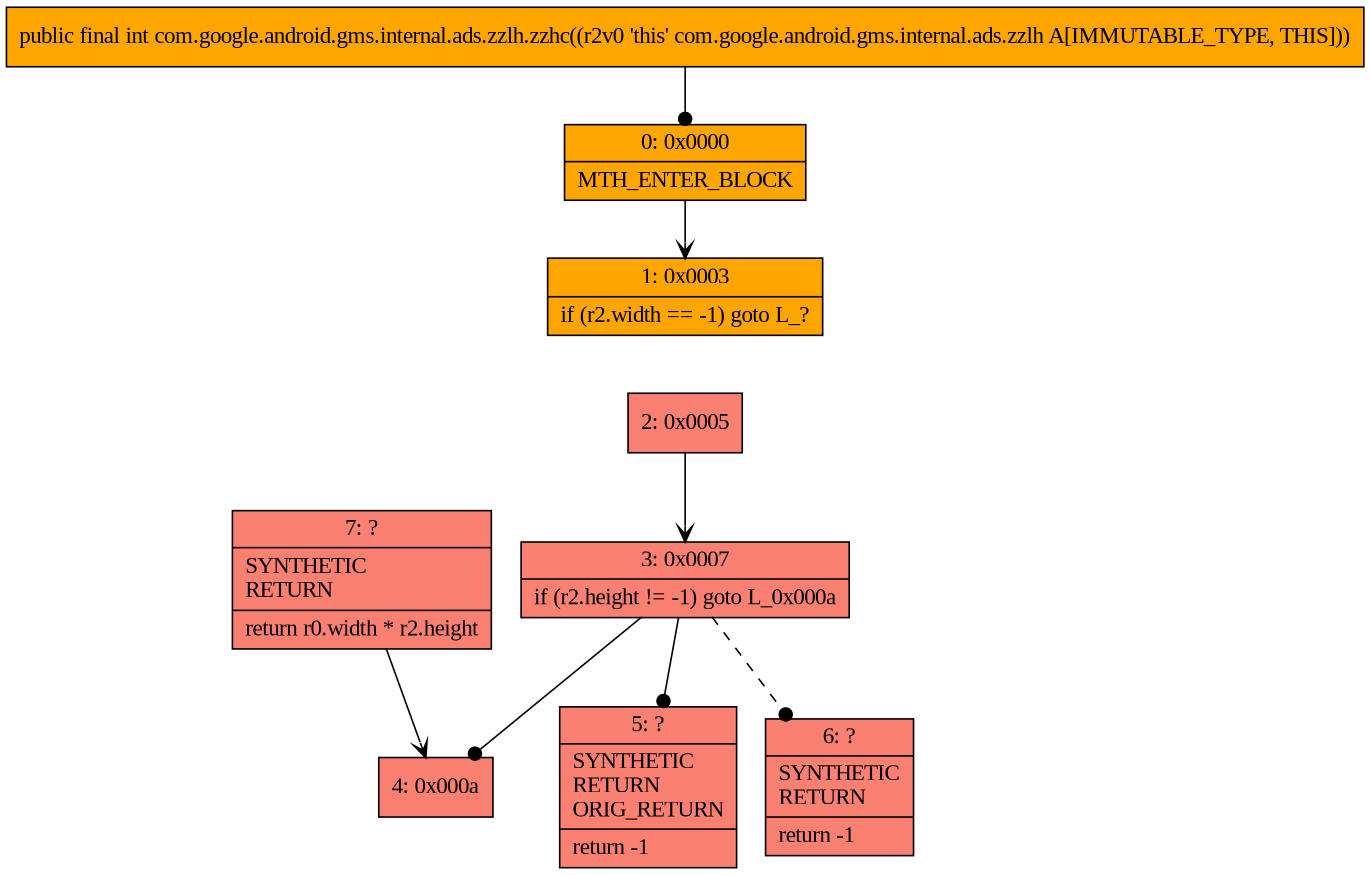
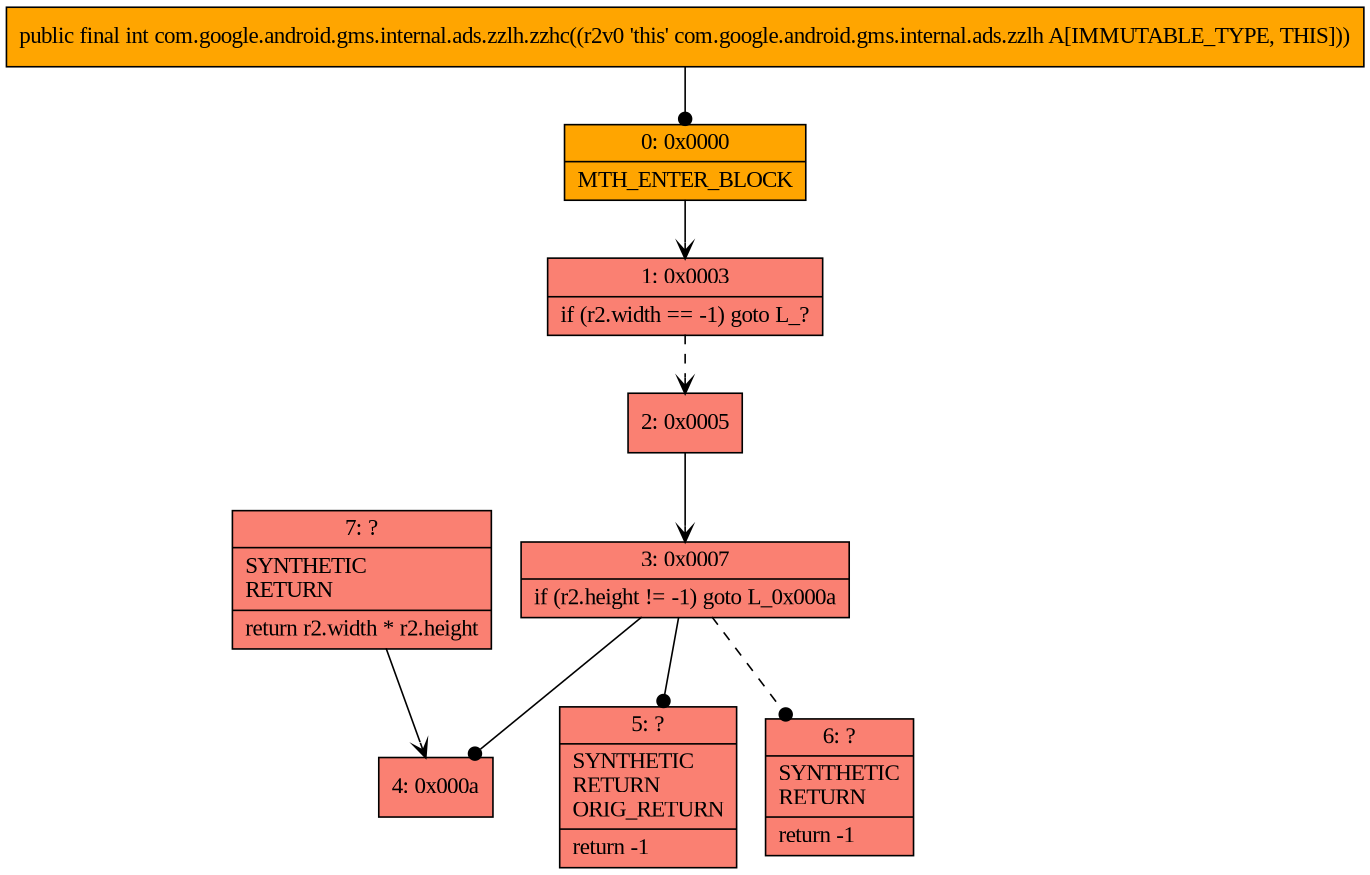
(685, 297) -> (685, 297)
none -> (685, 356)
(362, 629) -> (362, 629)
